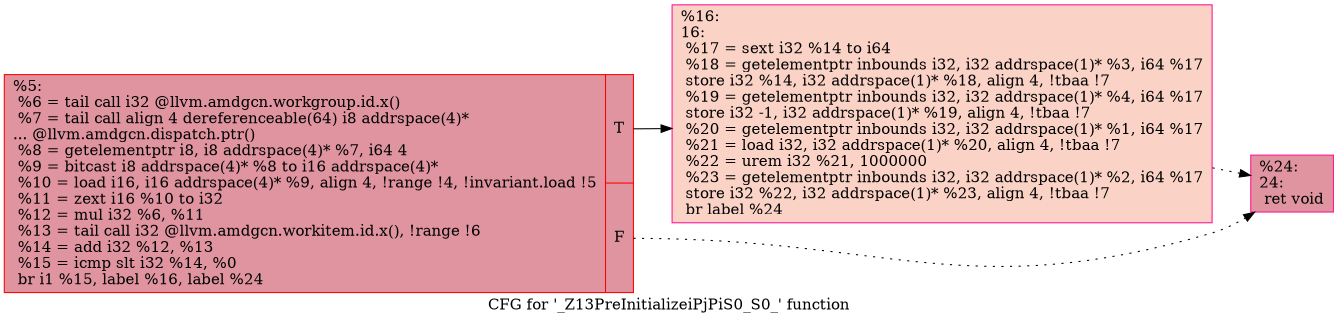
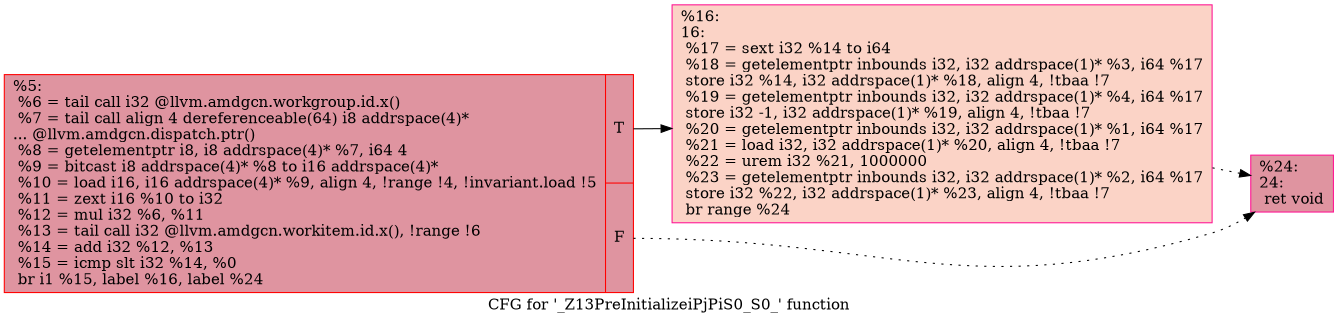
(732, 210) -> (736, 210)
